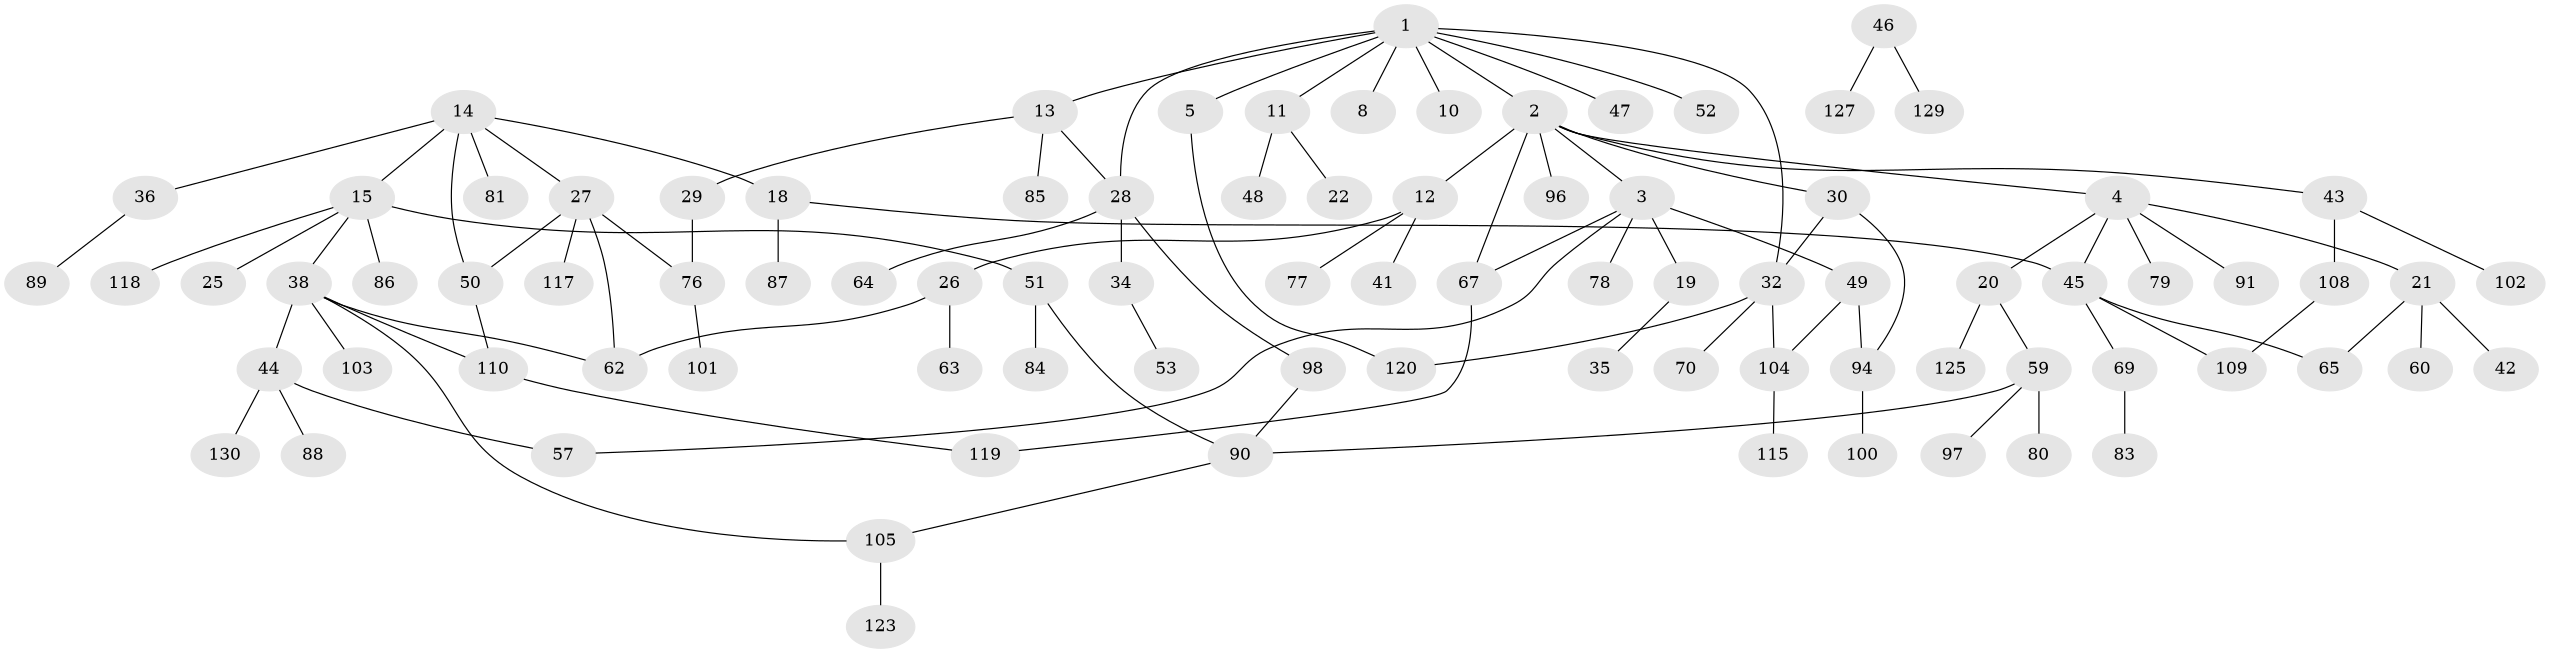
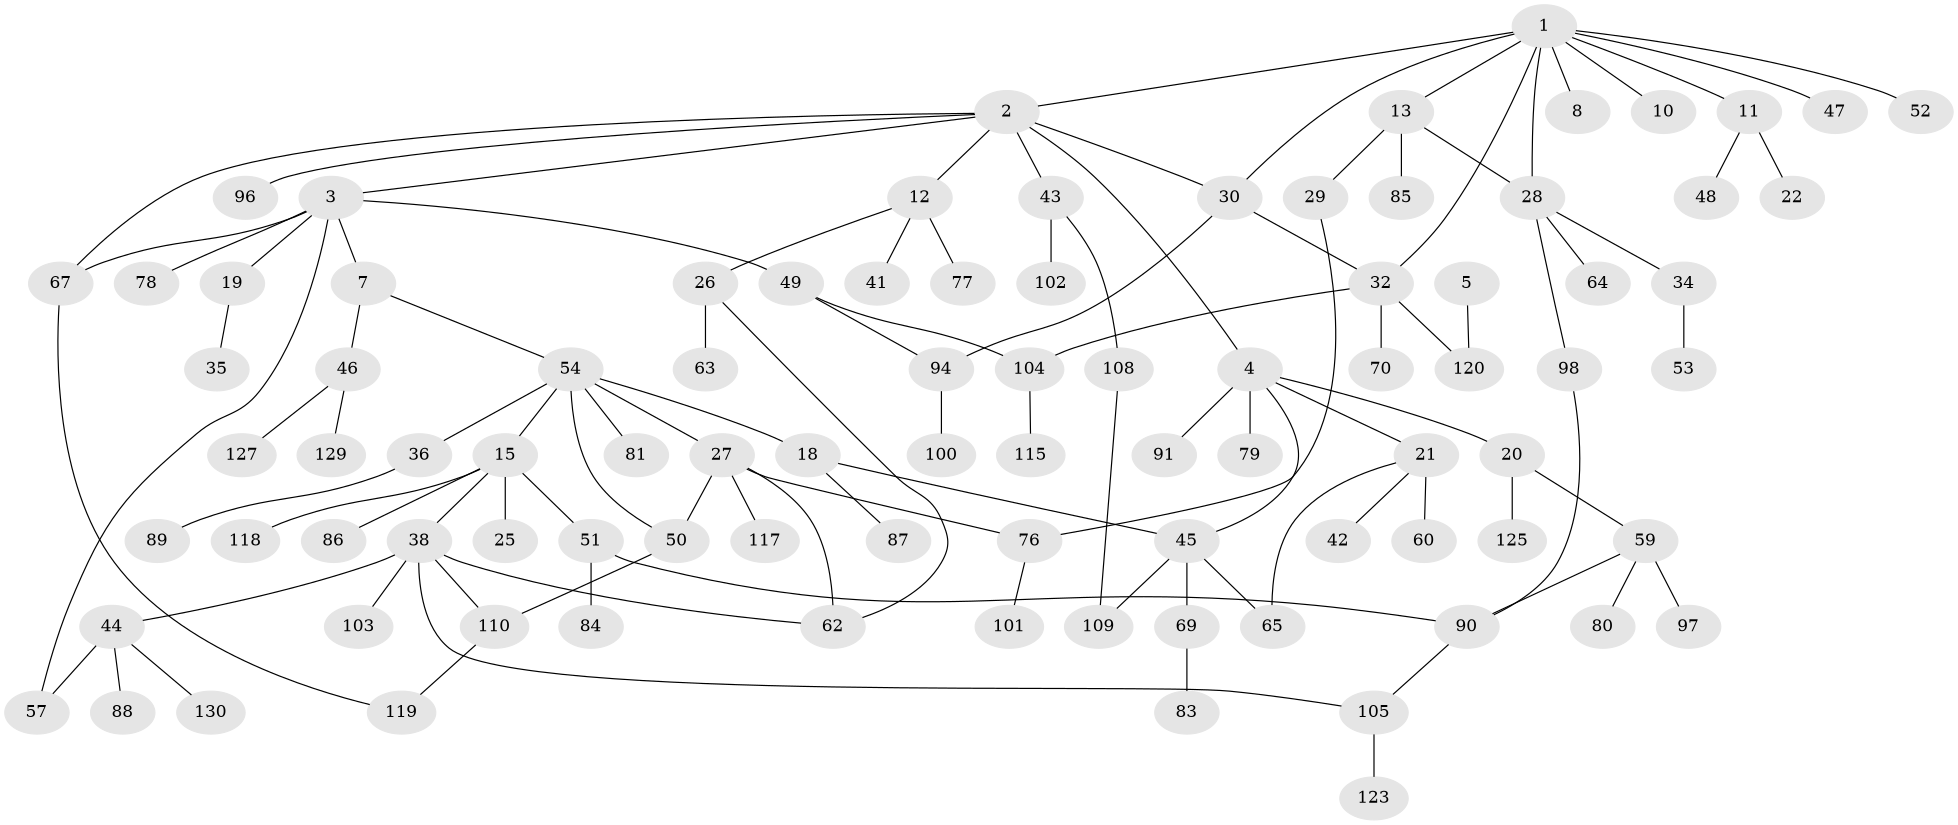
(1297, 66) -> (1369, 85)
(464, 112) -> (571, 369)
none -> (363, 284)
